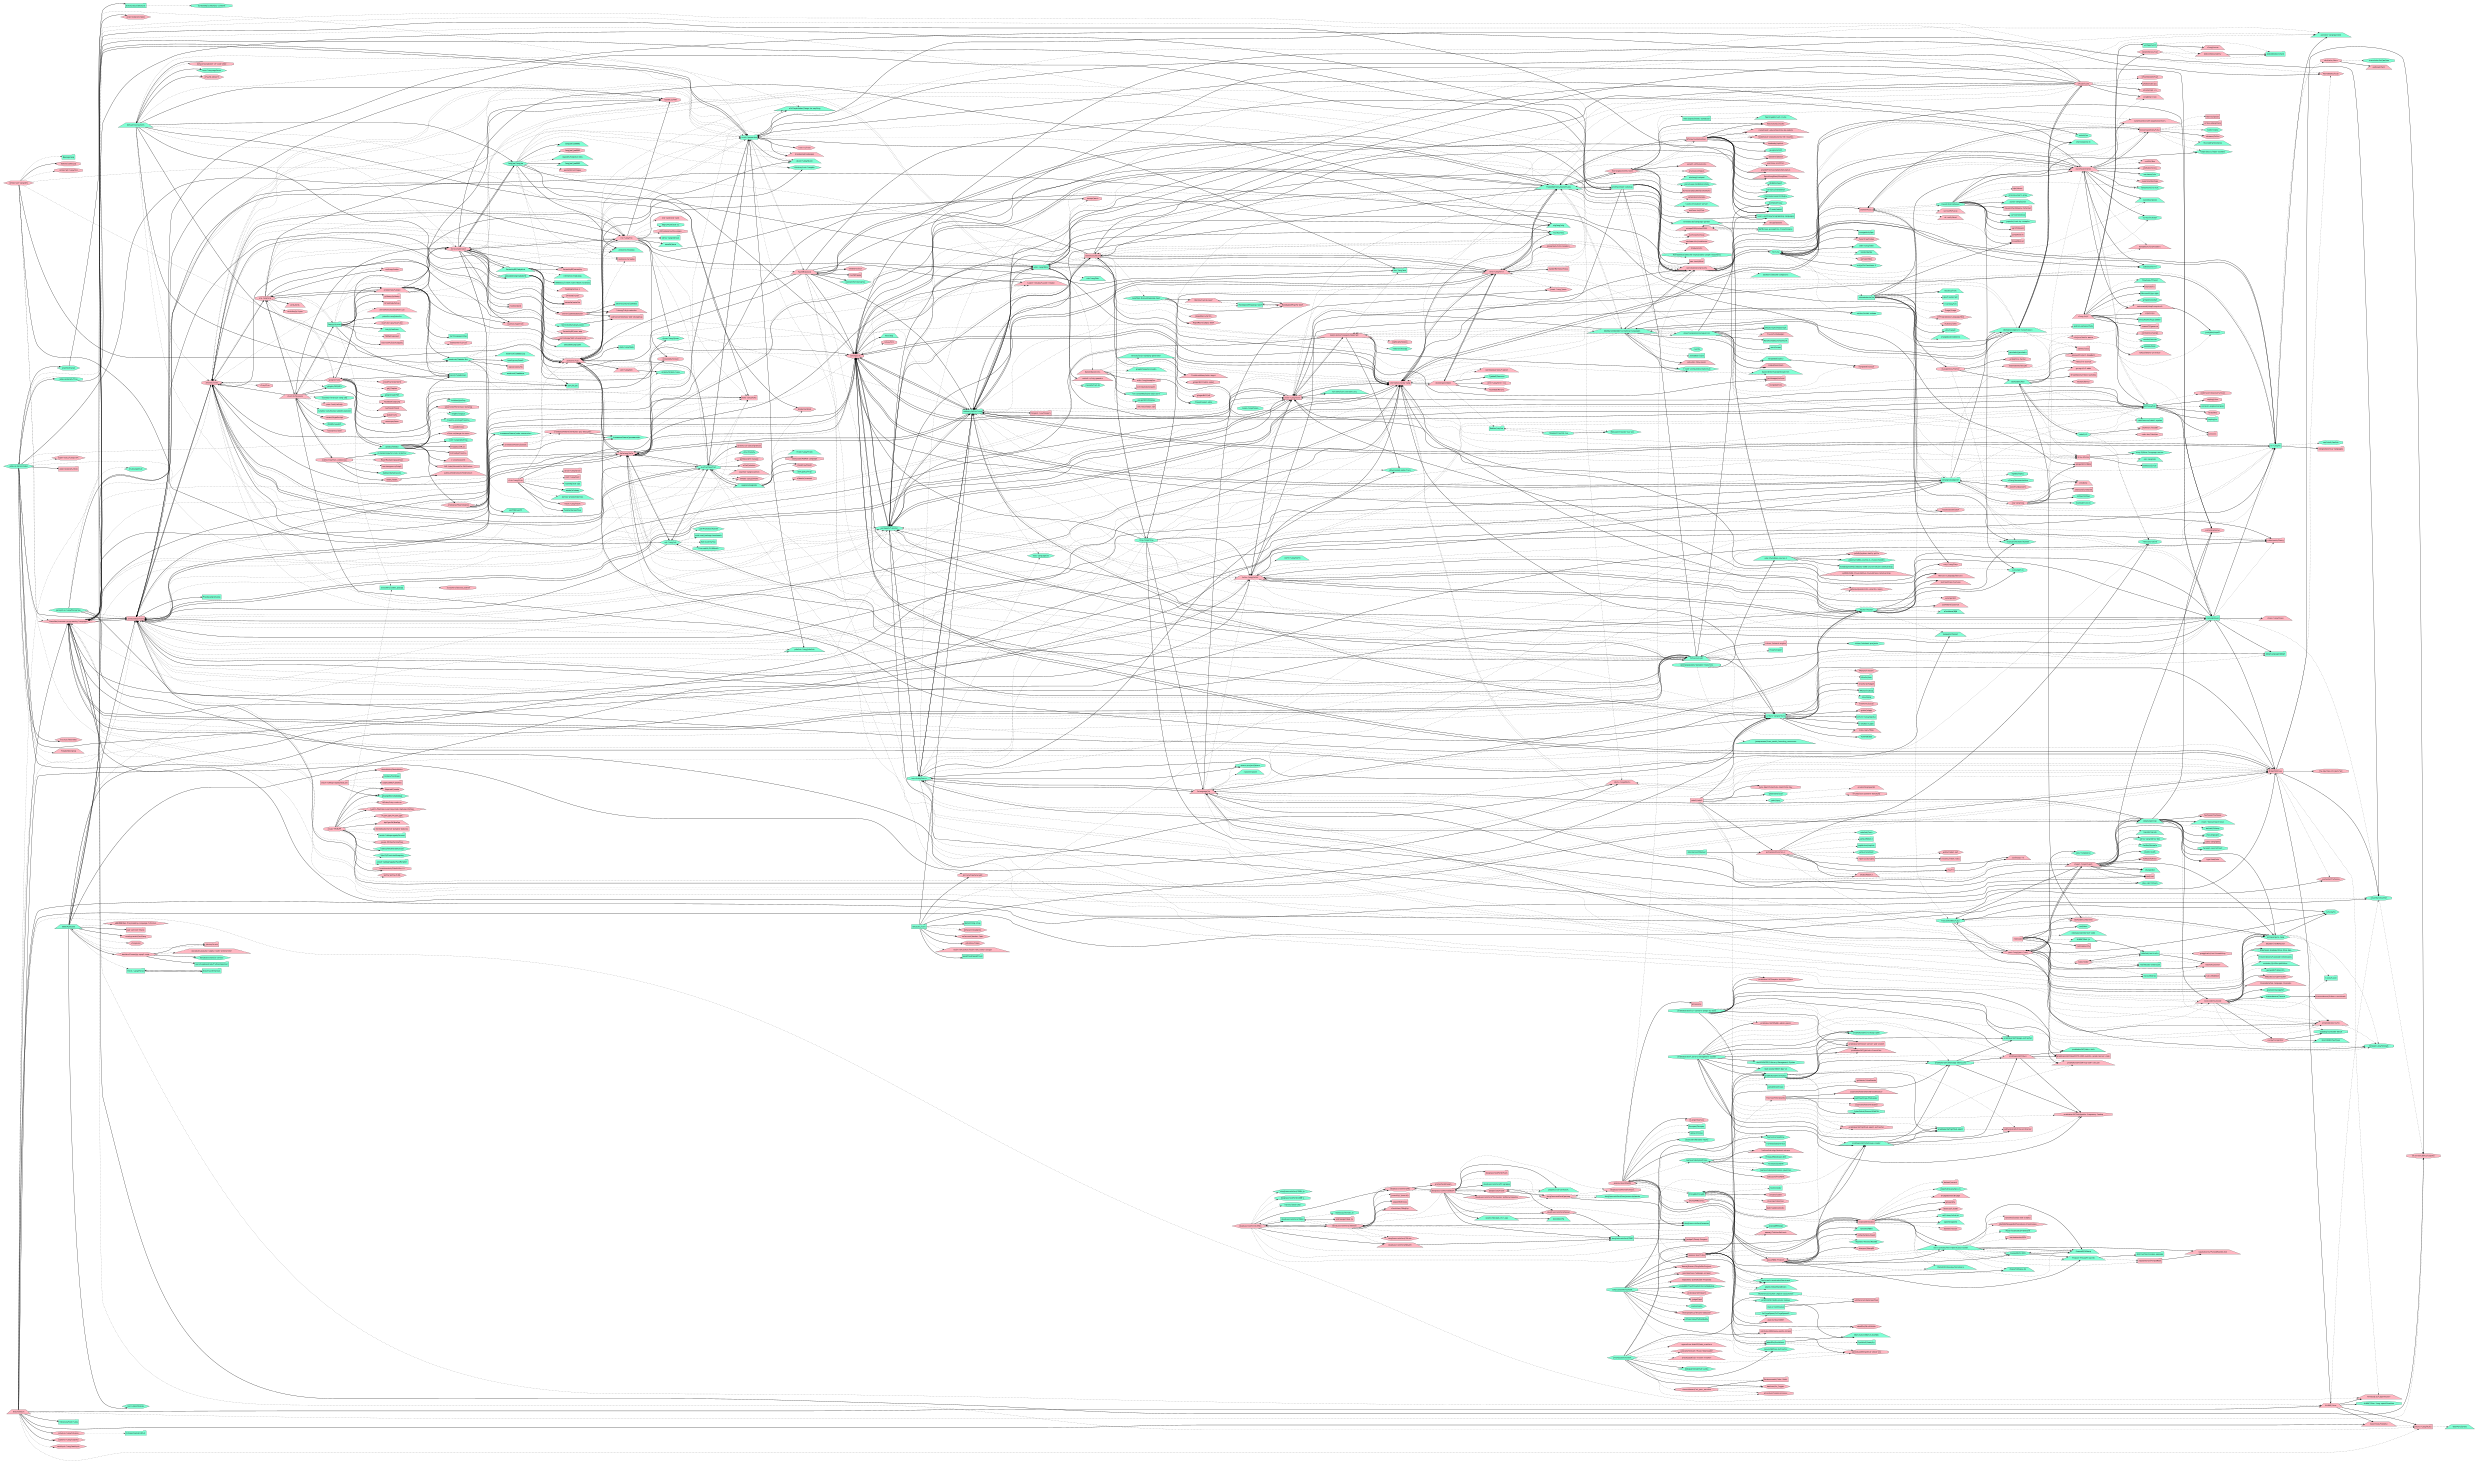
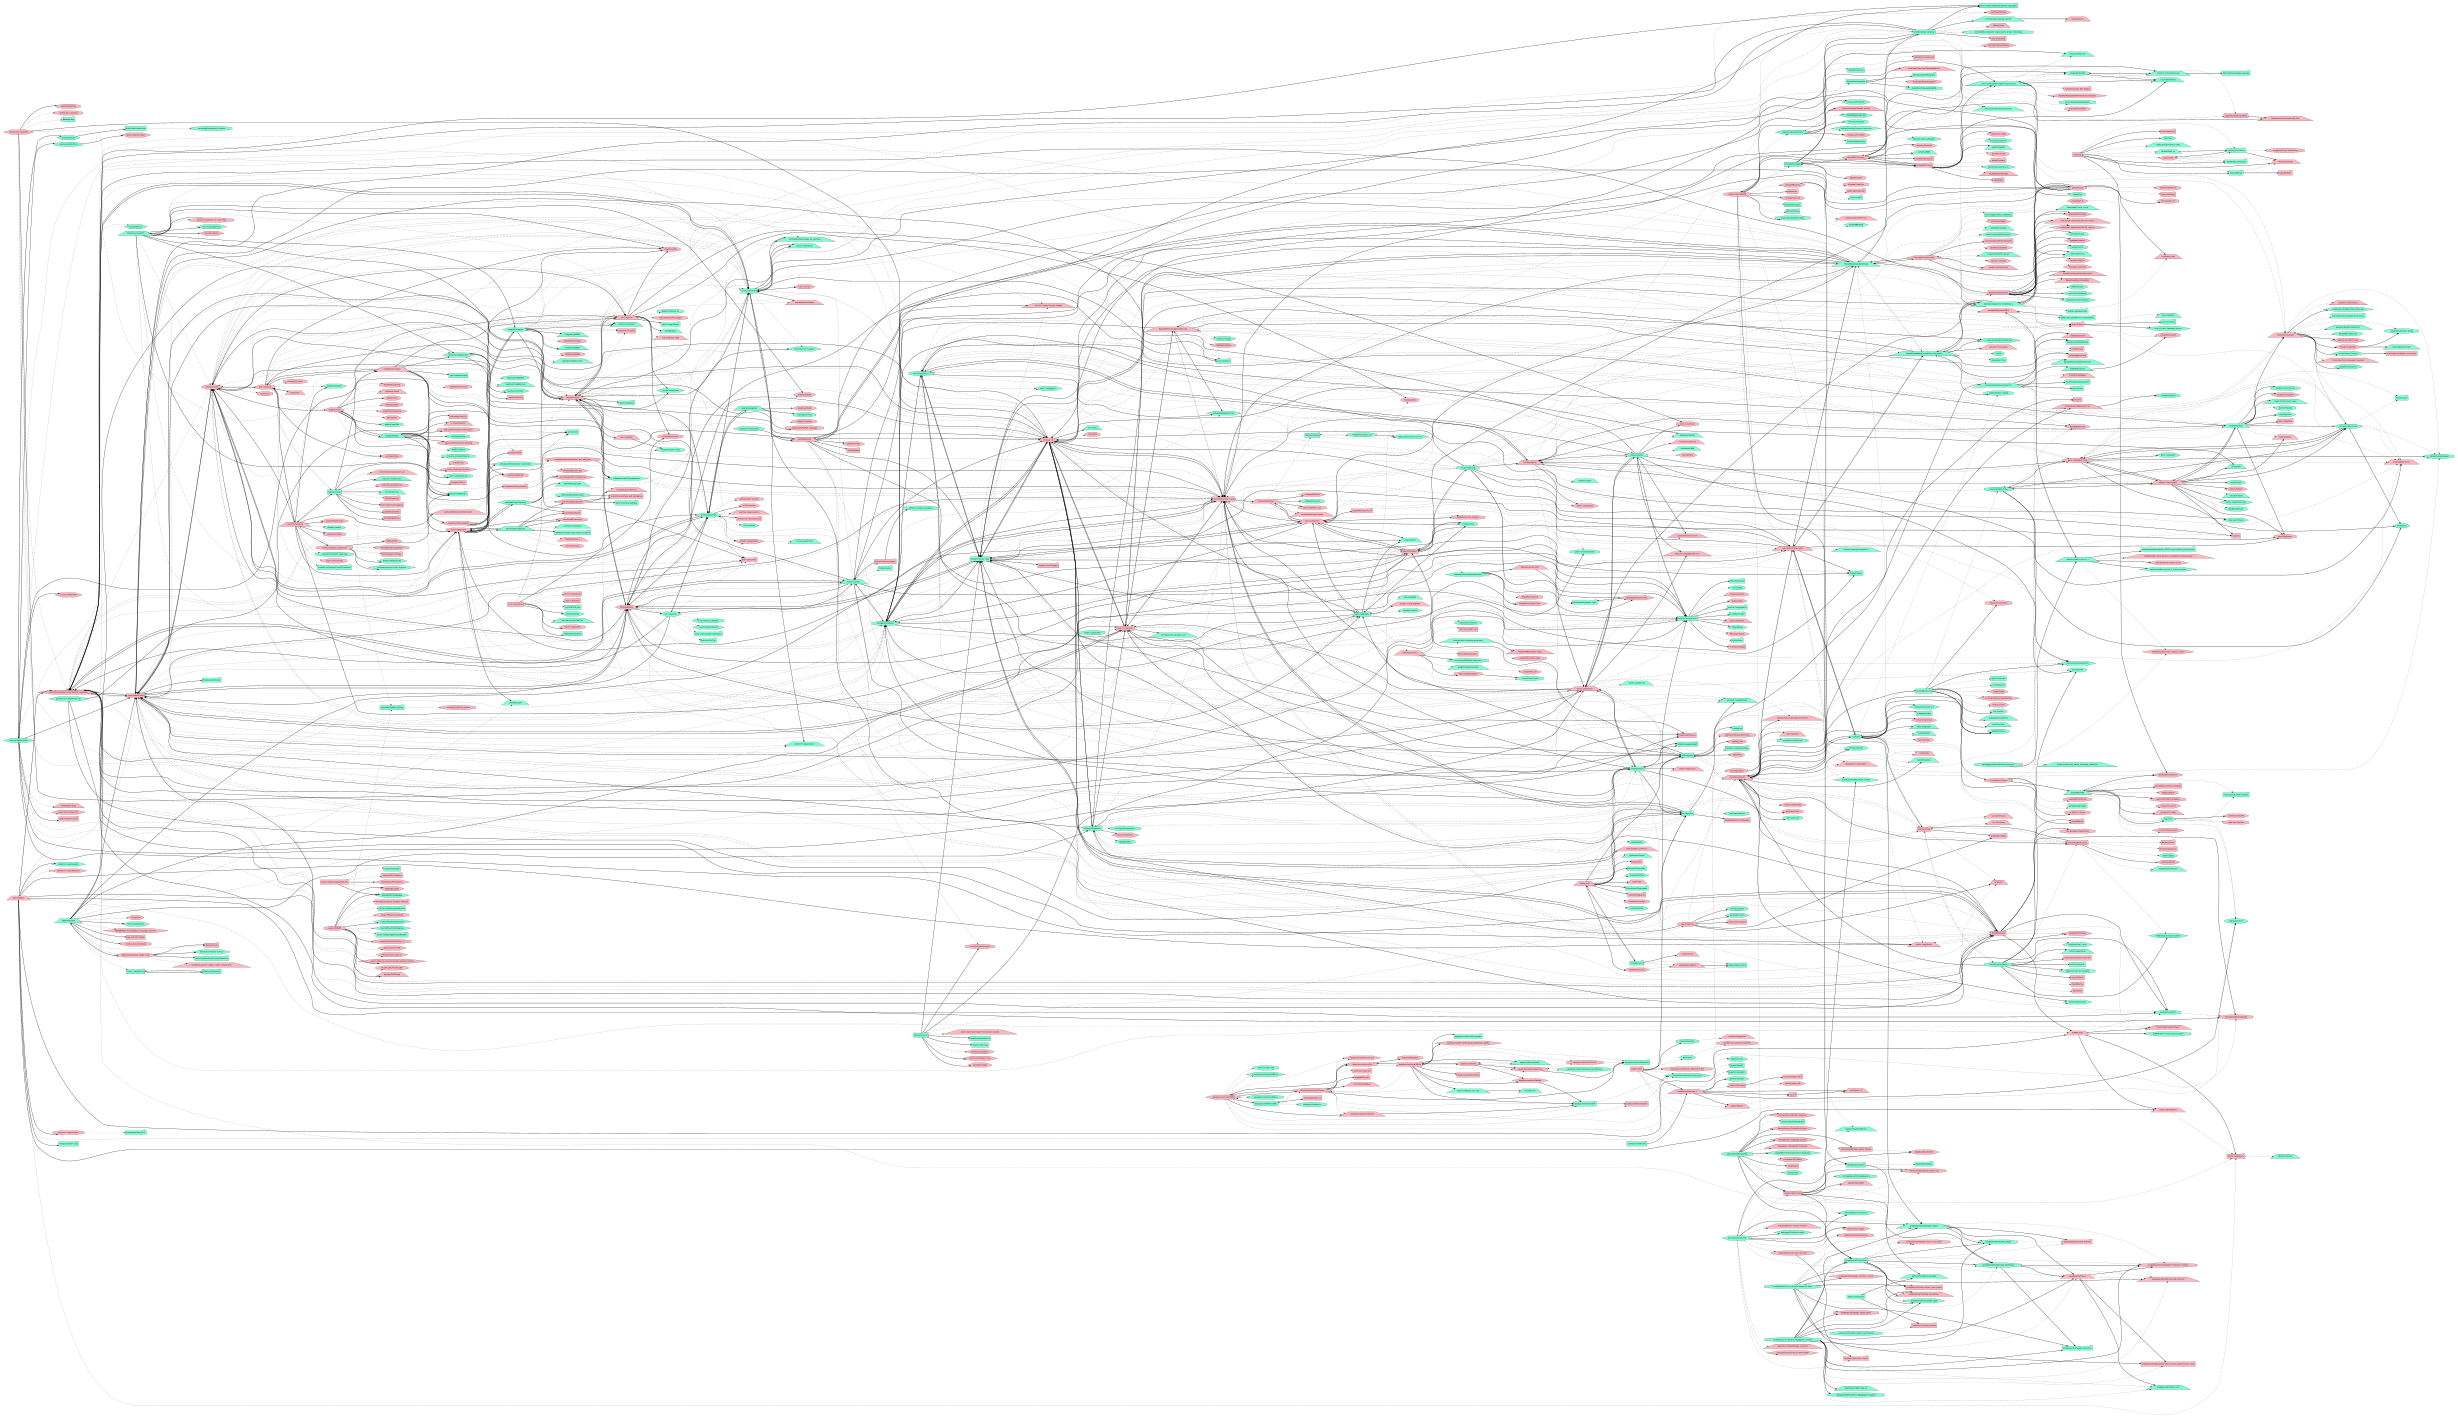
(830, 277) -> (770, 433)
(1822, 852) -> (1716, 1083)
(1776, 1098) -> (1856, 82)
(1951, 1129) -> (1998, 1242)
(68, 1440) -> (68, 864)
